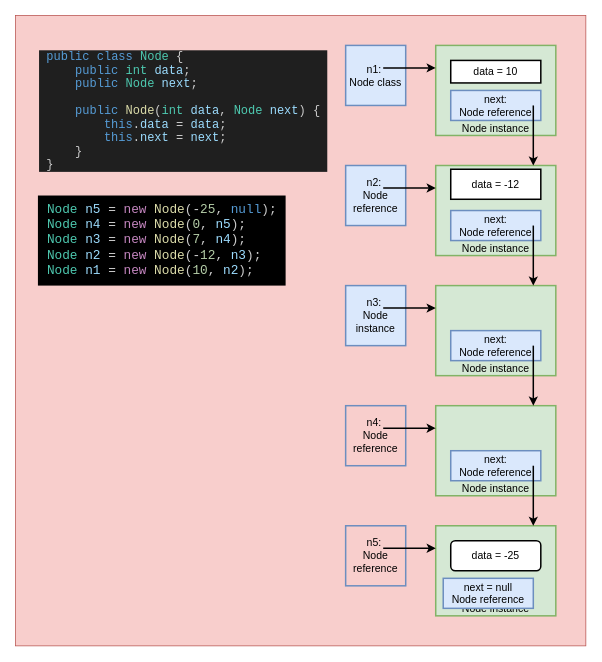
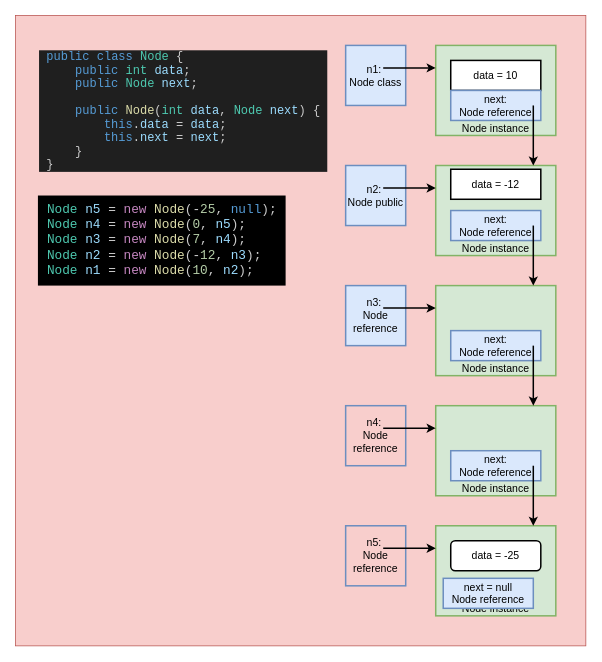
(495, 72) -> (495, 75)
(375, 195) -> (375, 195)
(375, 315) -> (375, 315)
